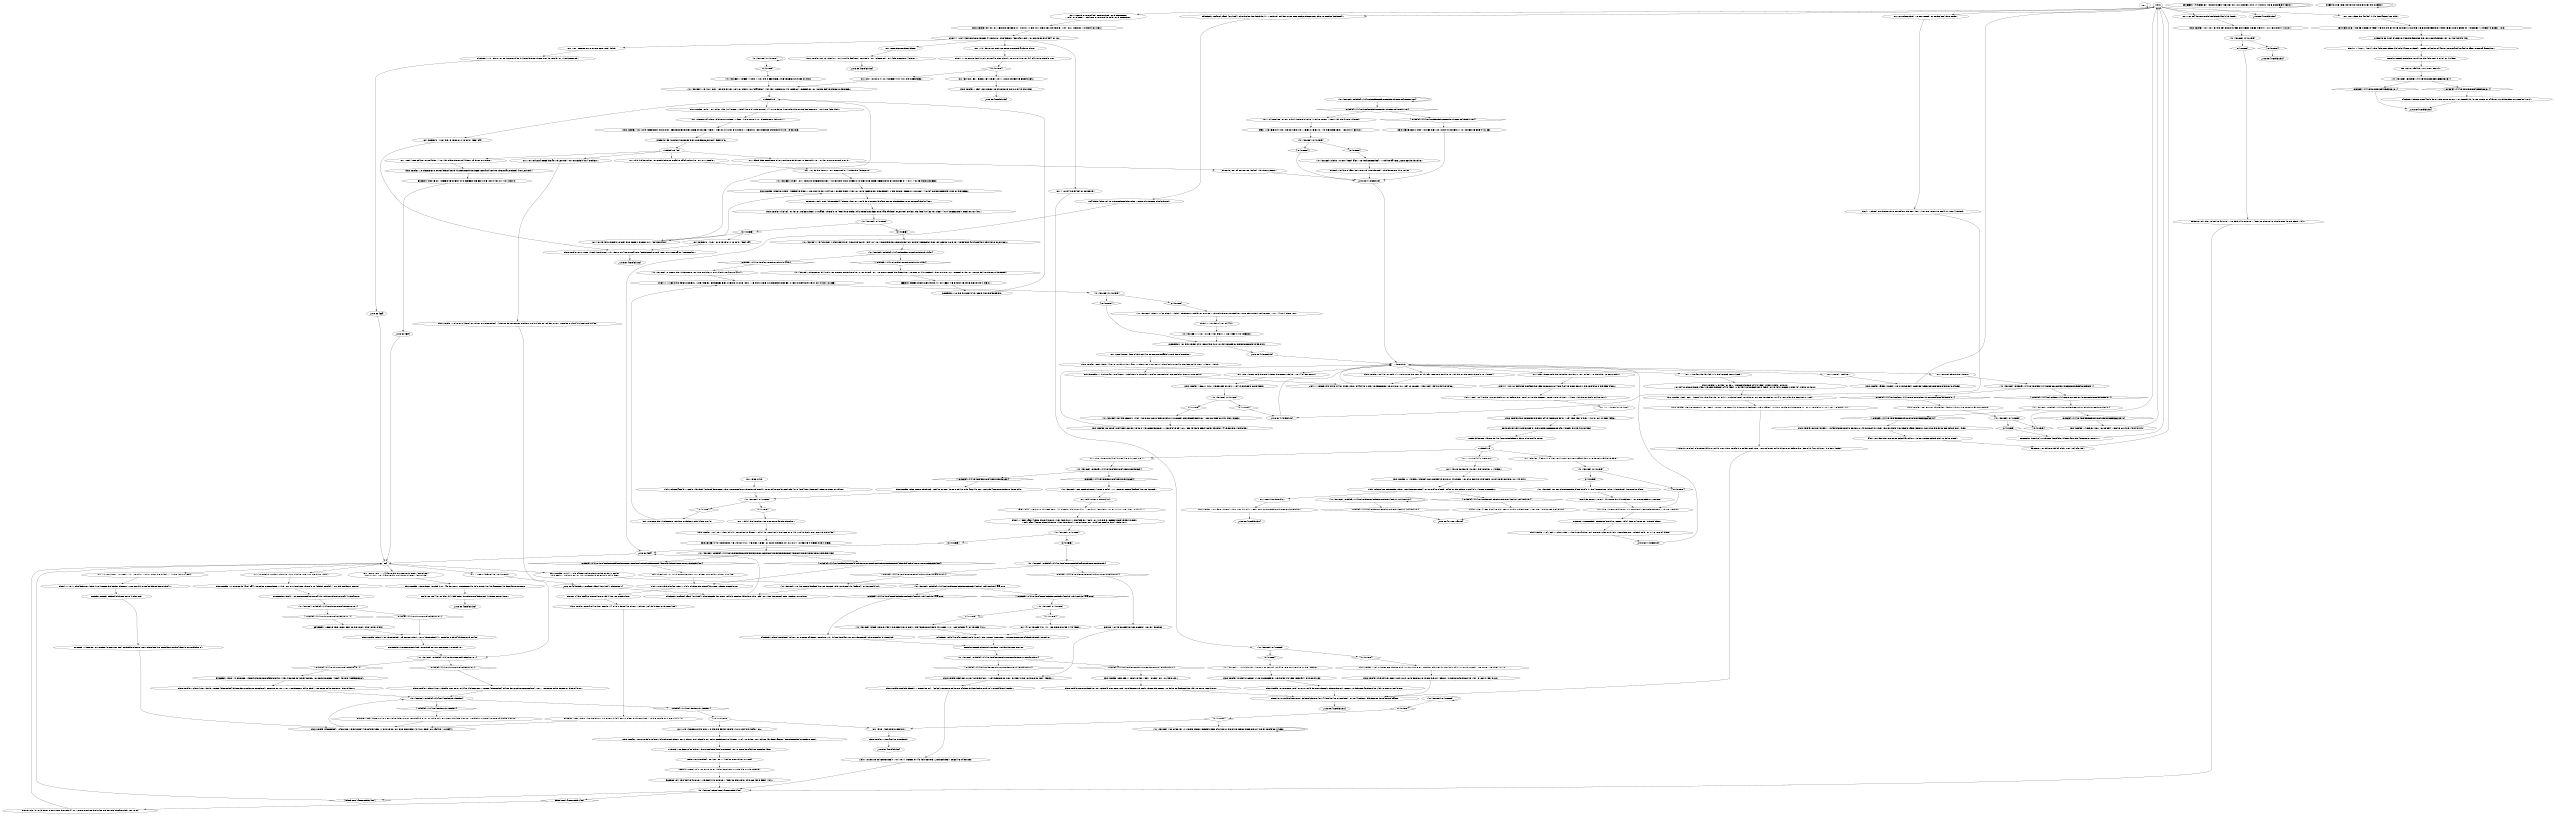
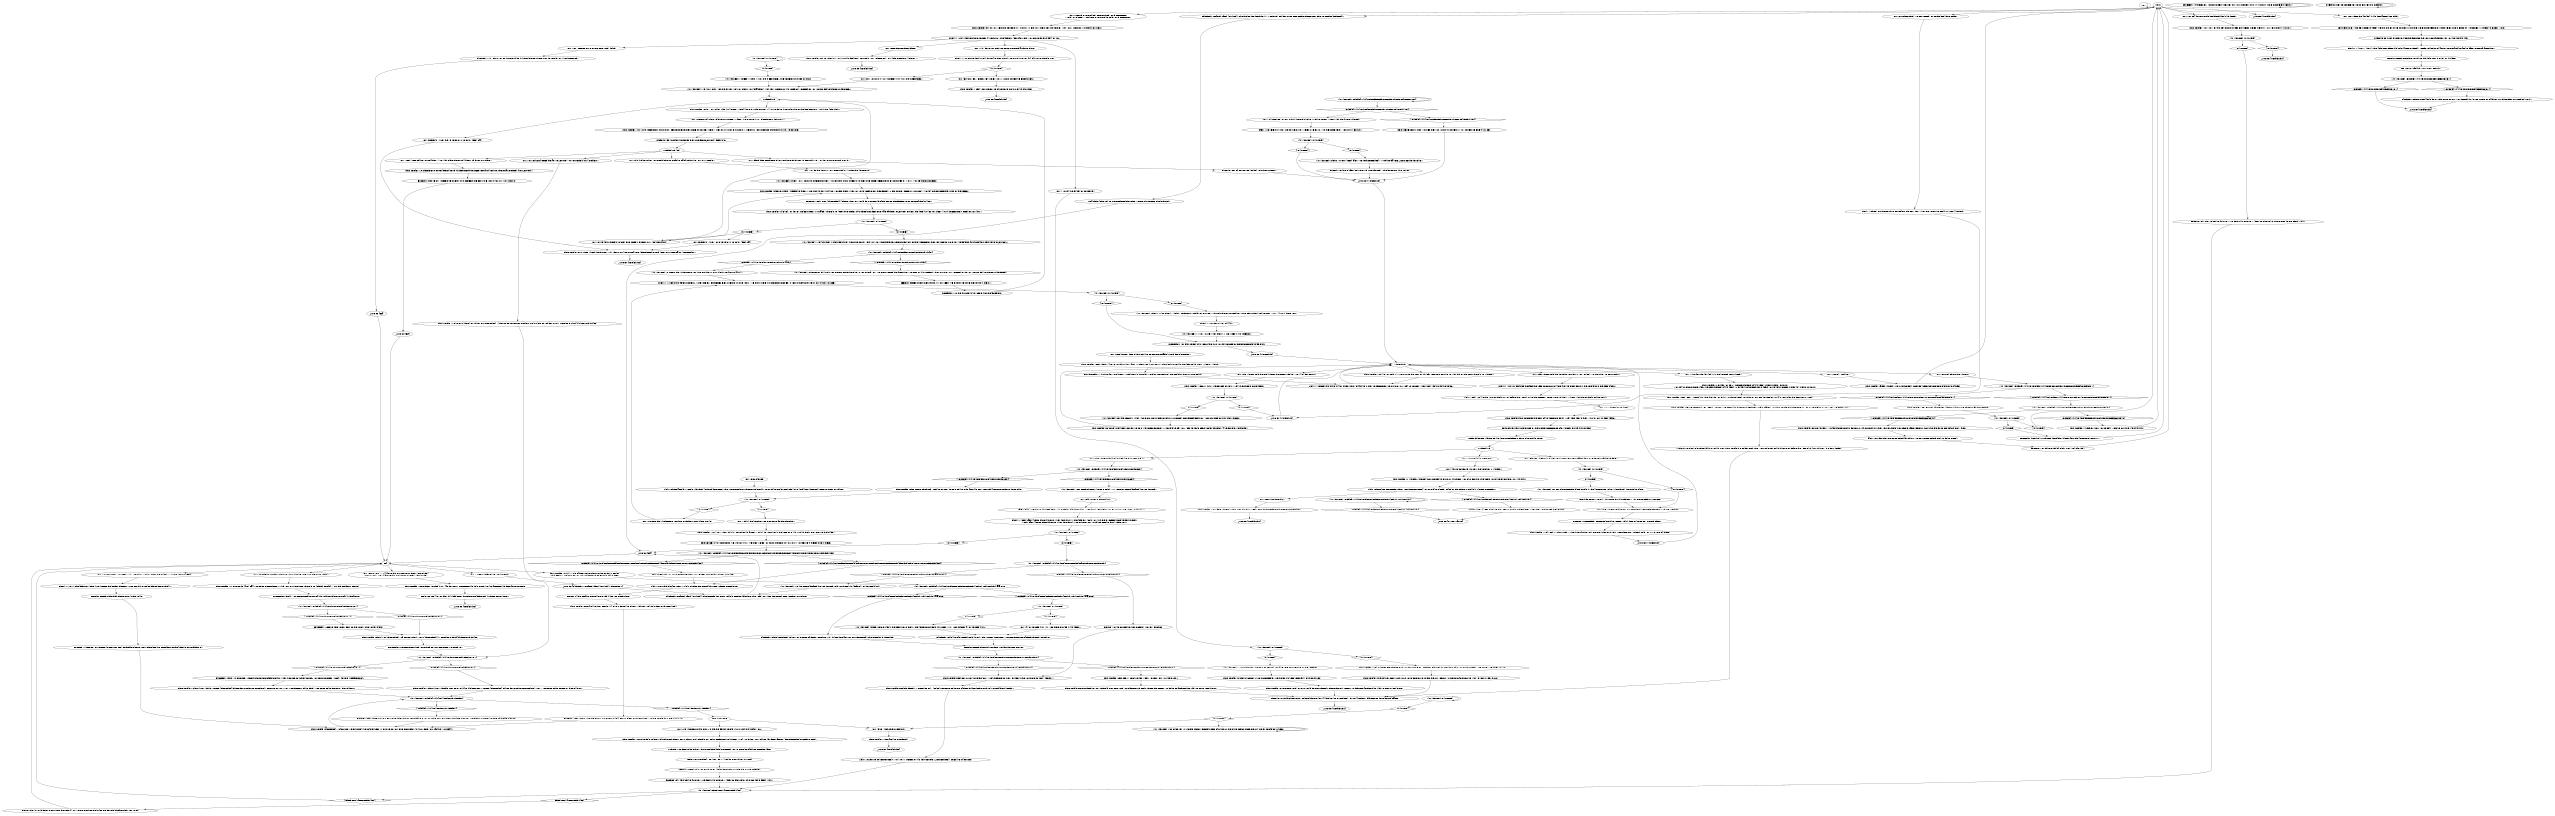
(2354, 5) -> (2354, 5)
(1249, 171) -> (1249, 171)
(754, 479) -> (754, 479)
(117, 597) -> (117, 597)
(720, 719) -> (720, 719)
